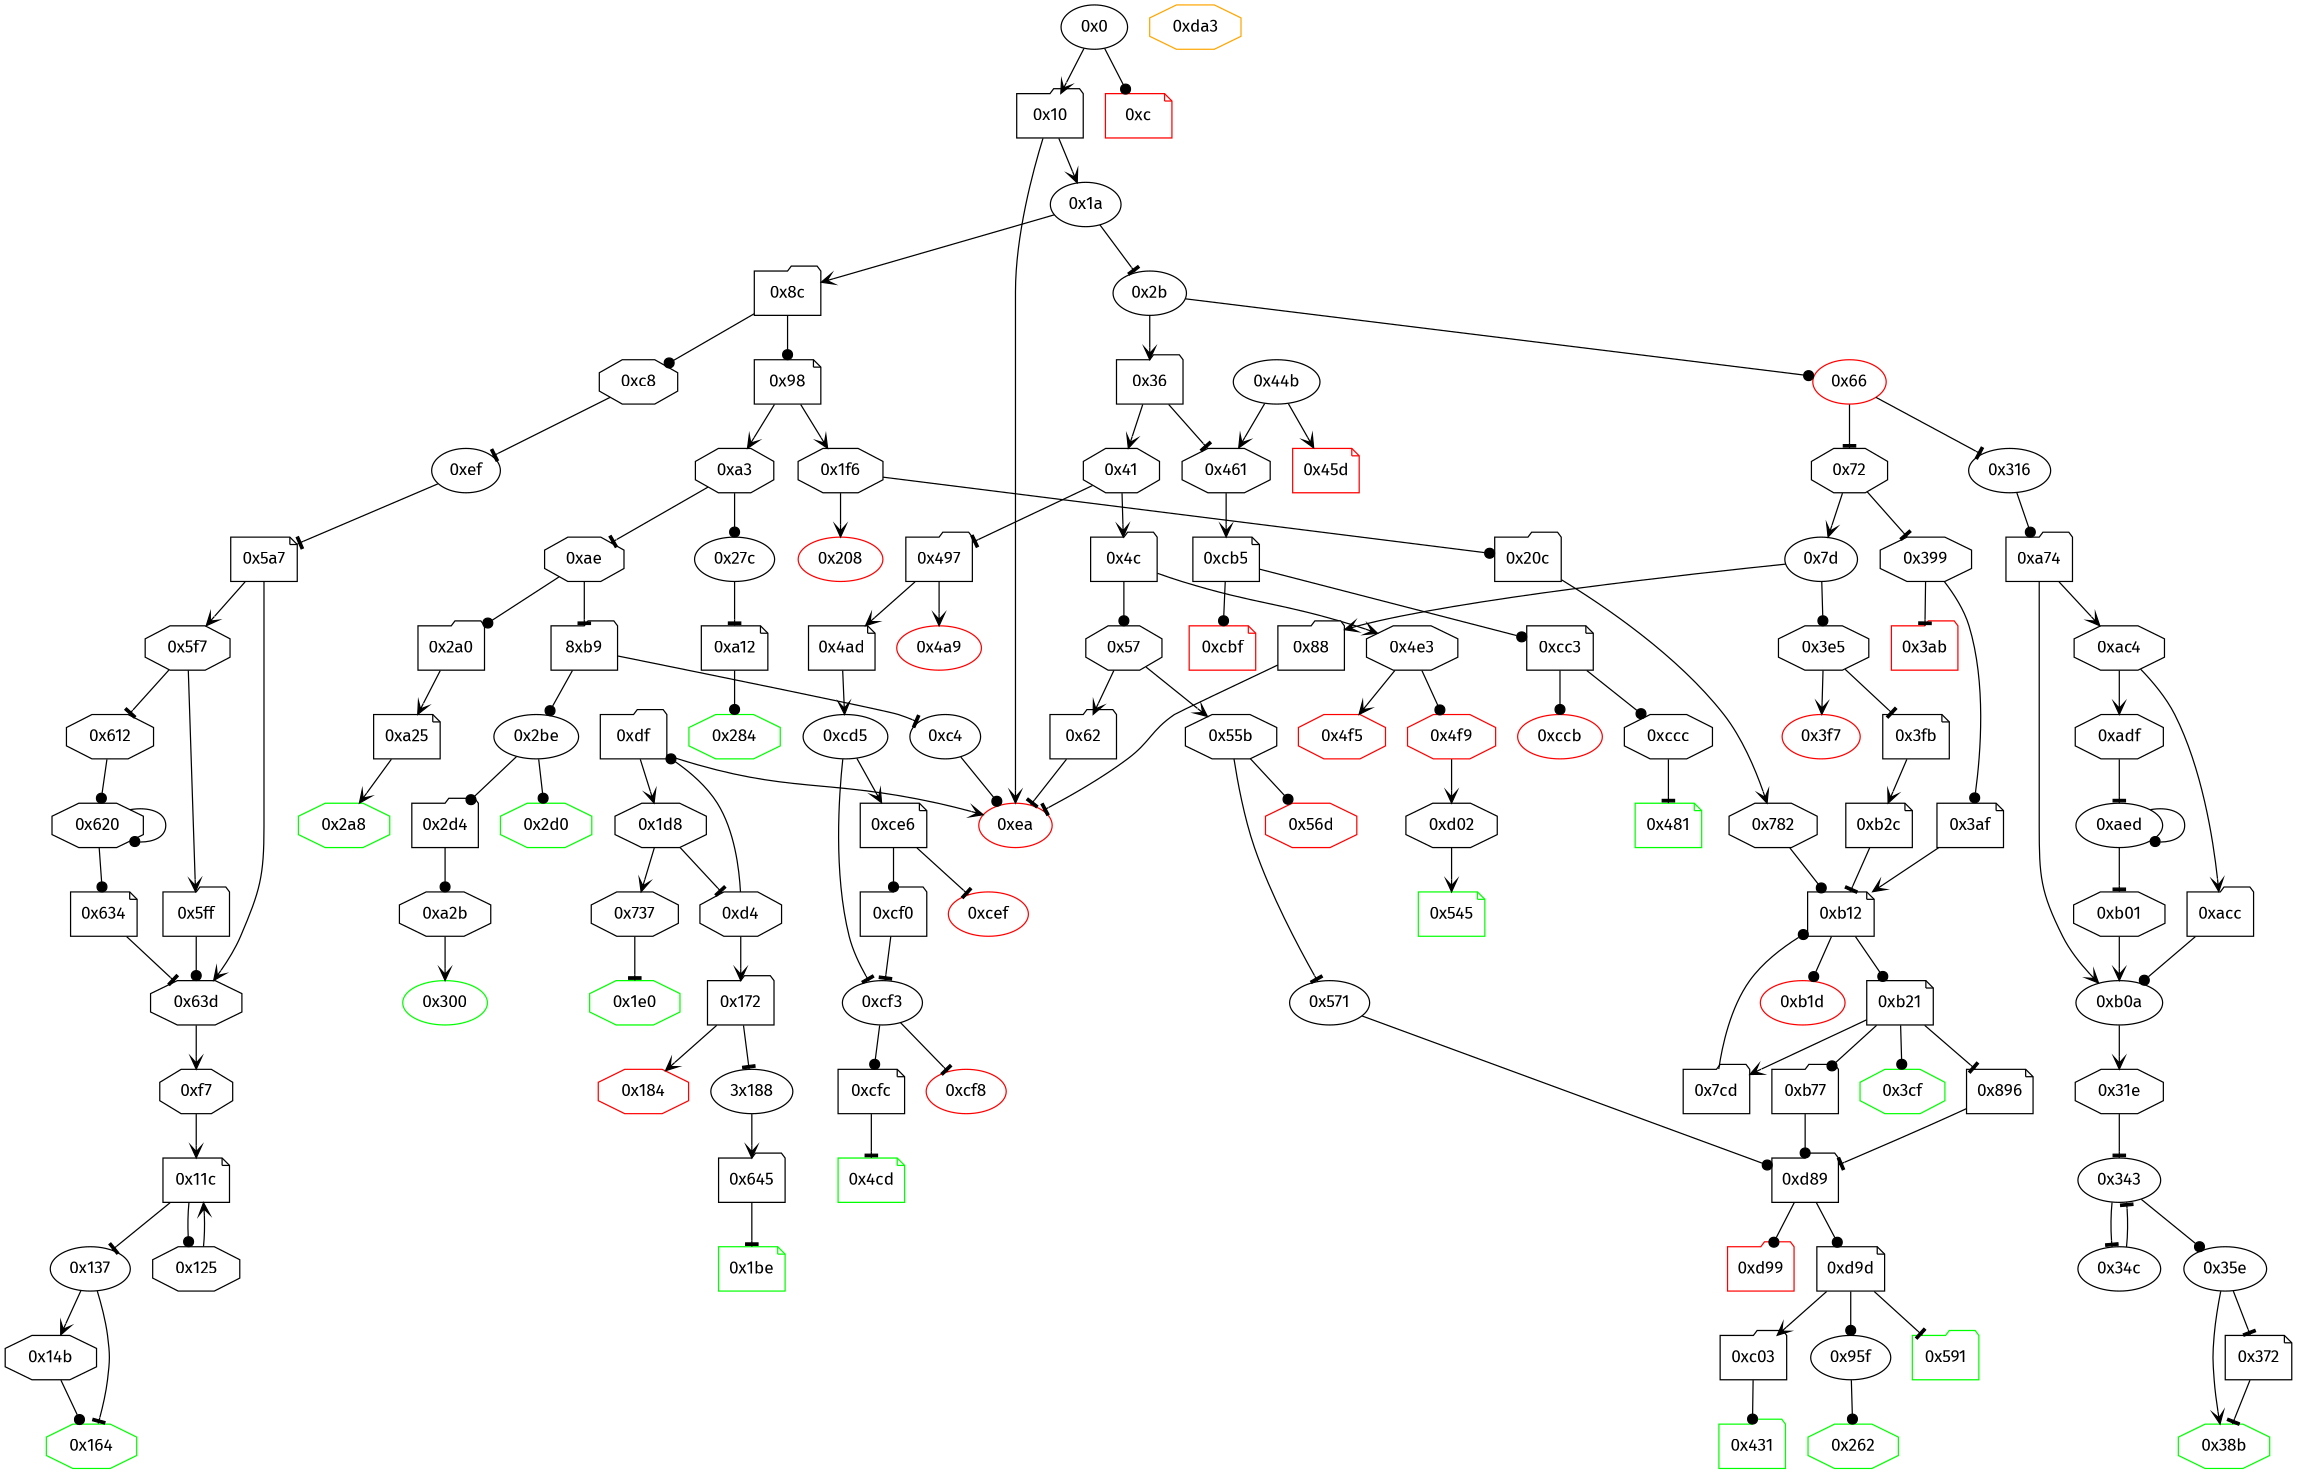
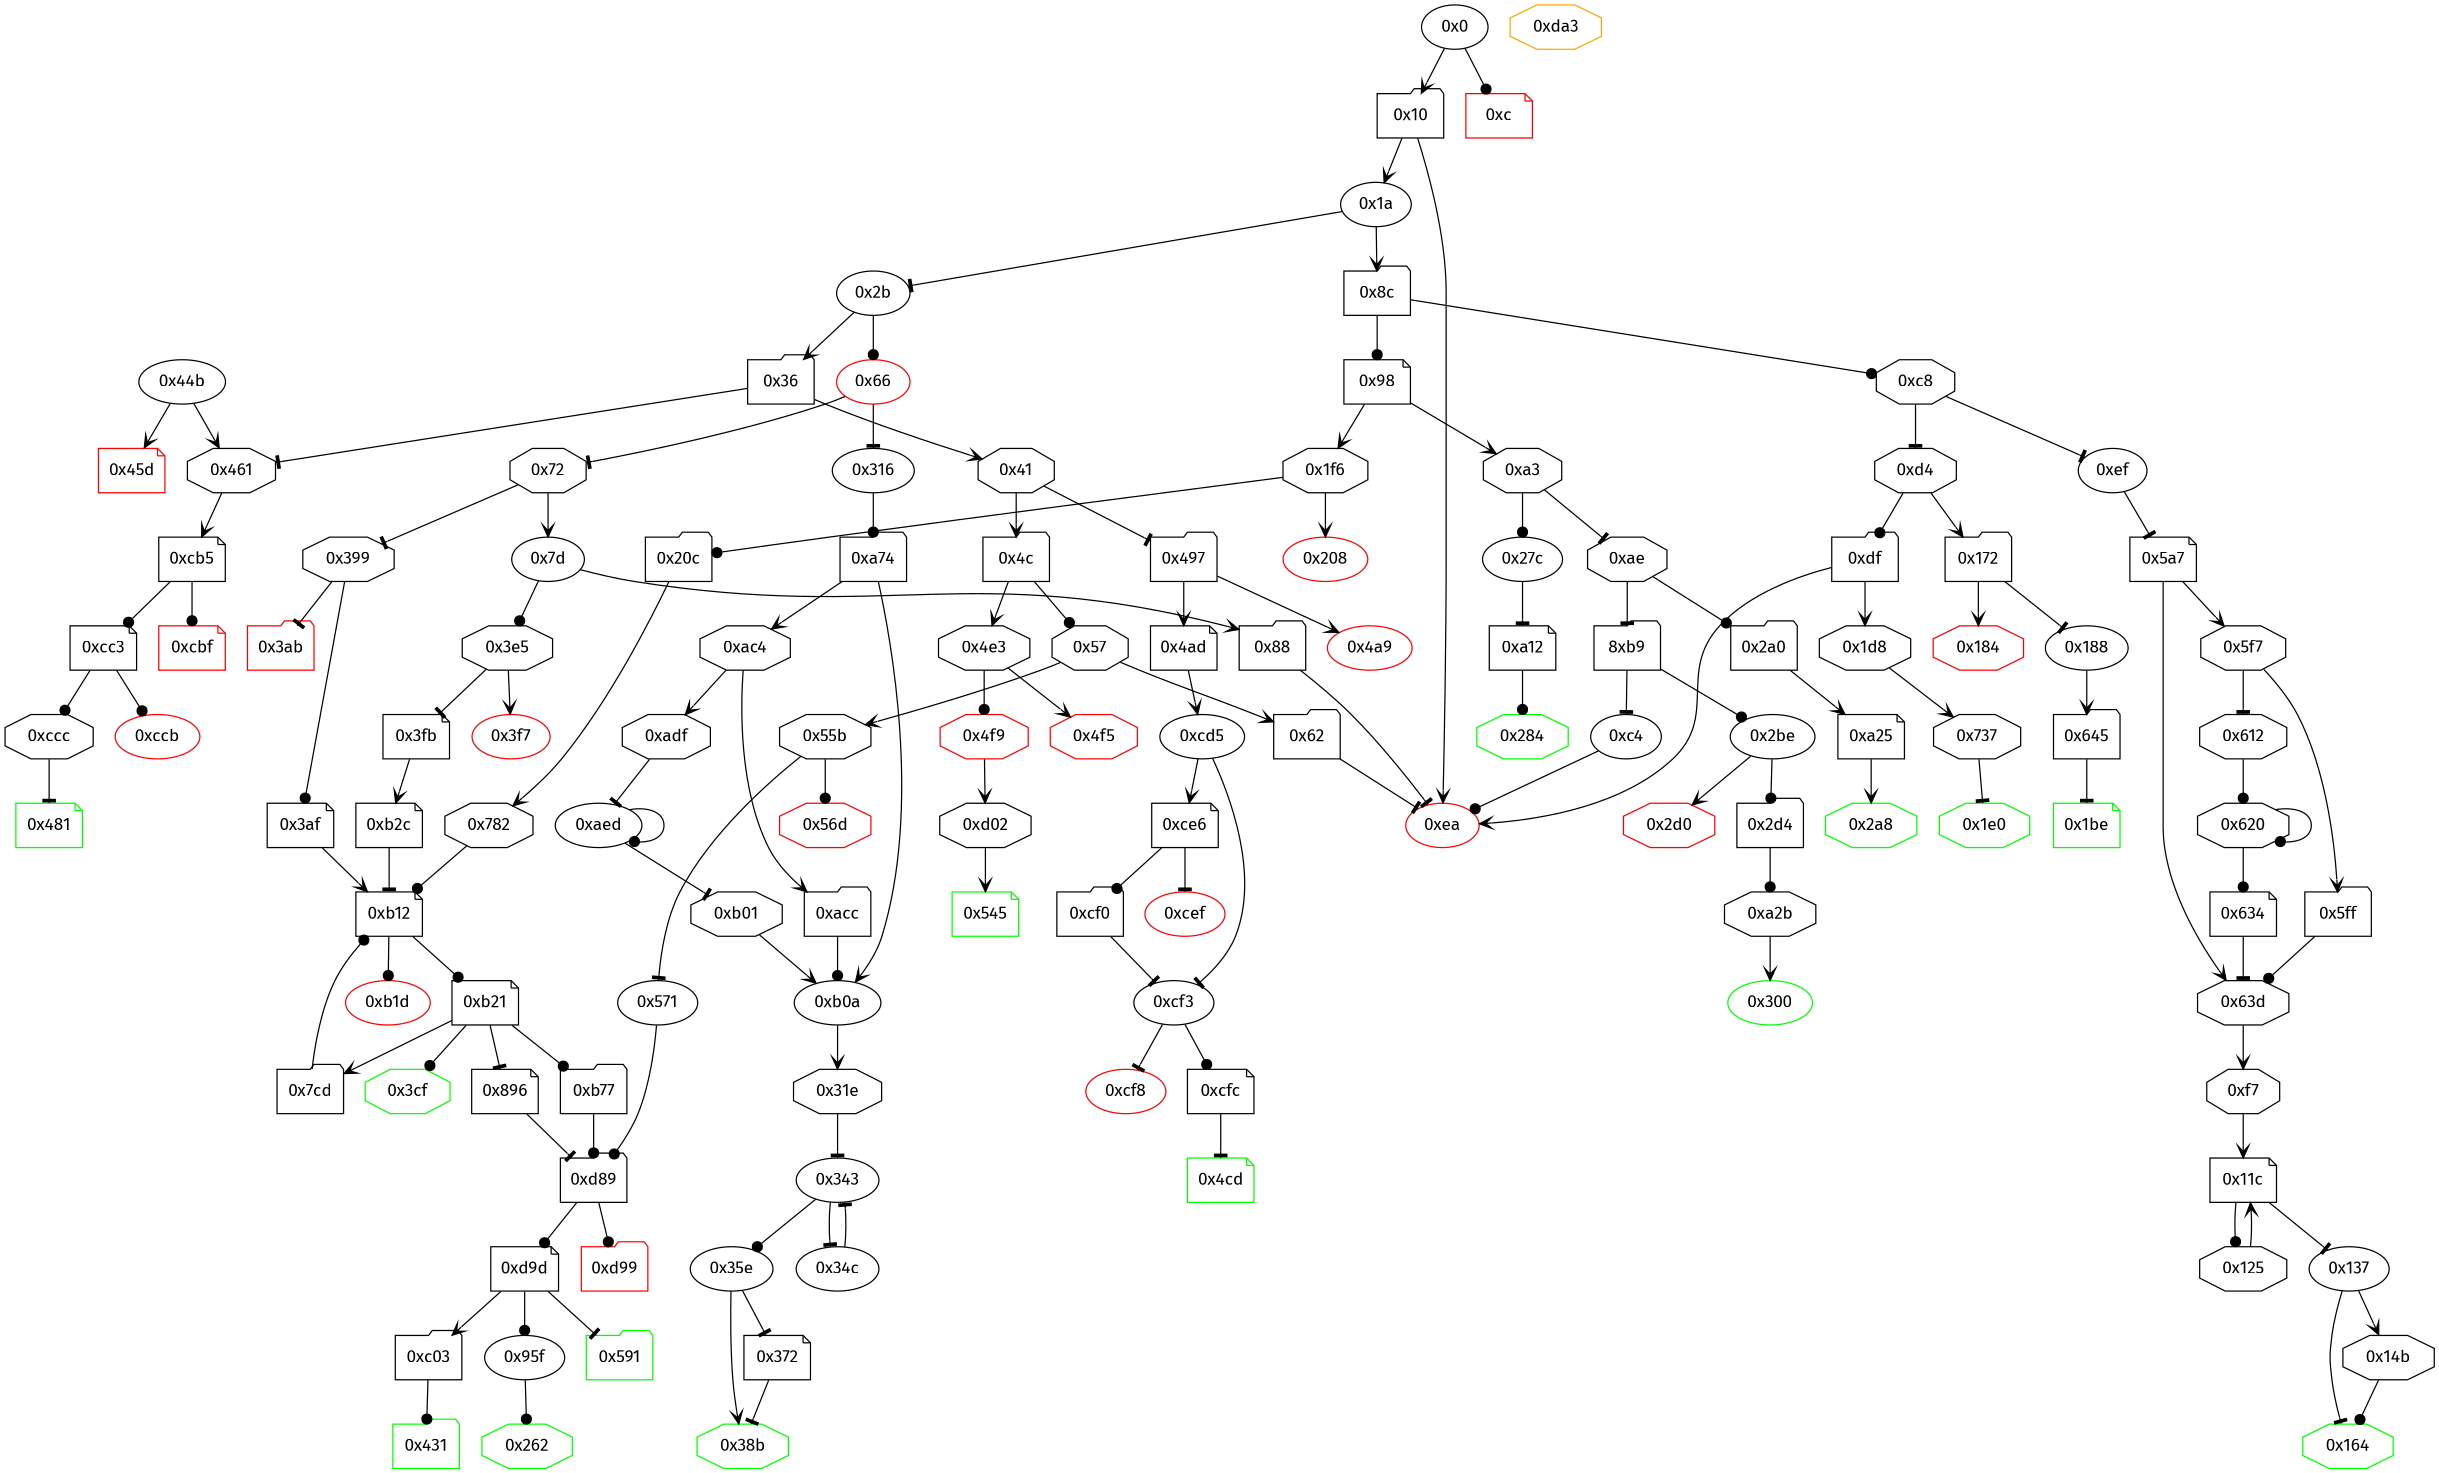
(541, 776) -> (1726, 777)
(546, 825) -> (1669, 825)
(699, 868) -> (1916, 423)
(752, 1092) -> (2087, 648)
